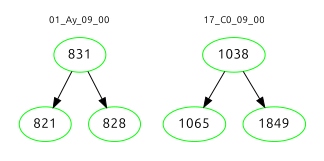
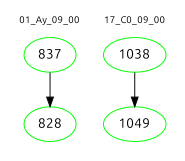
(80, 55) -> (50, 55)
(45, 124) -> none
(194, 124) -> none
(274, 124) -> (135, 124)
